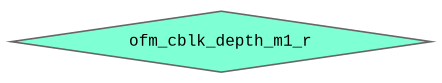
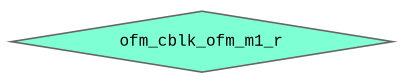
(221, 42) -> (202, 42)
